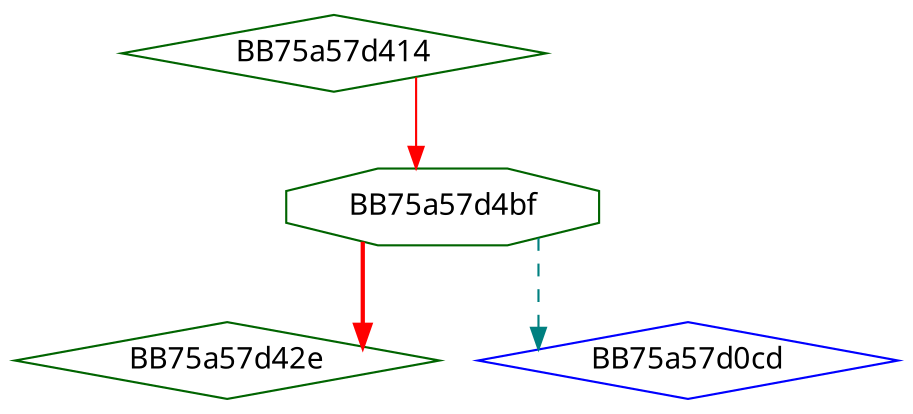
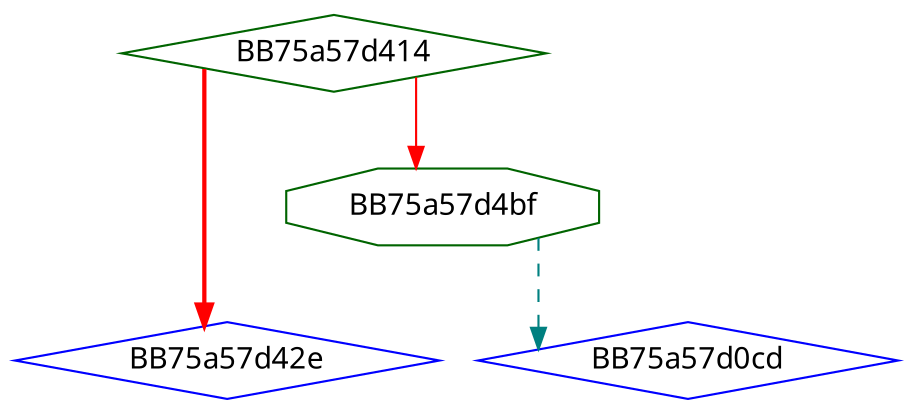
(363, 283) -> (204, 187)
(227, 361) -> (227, 361)
